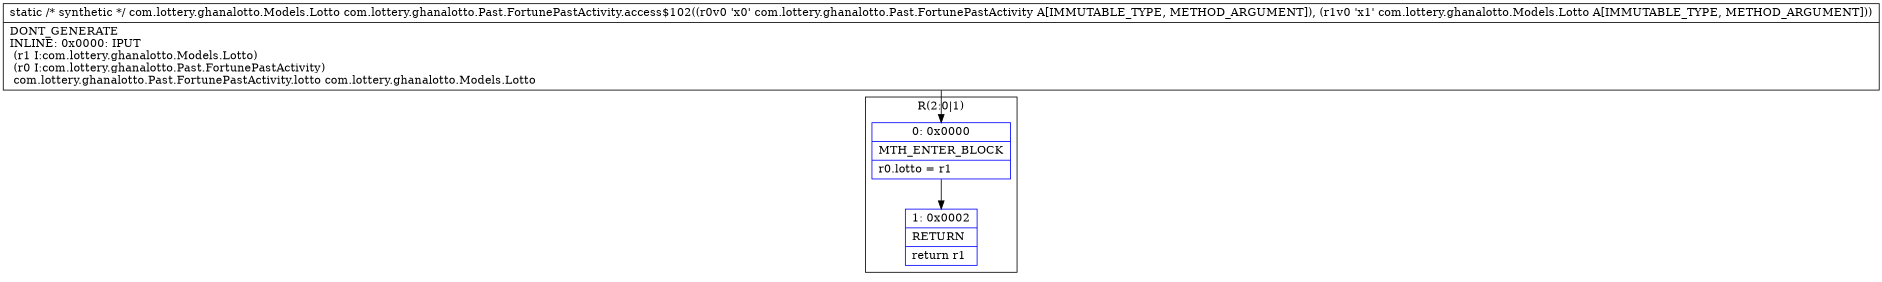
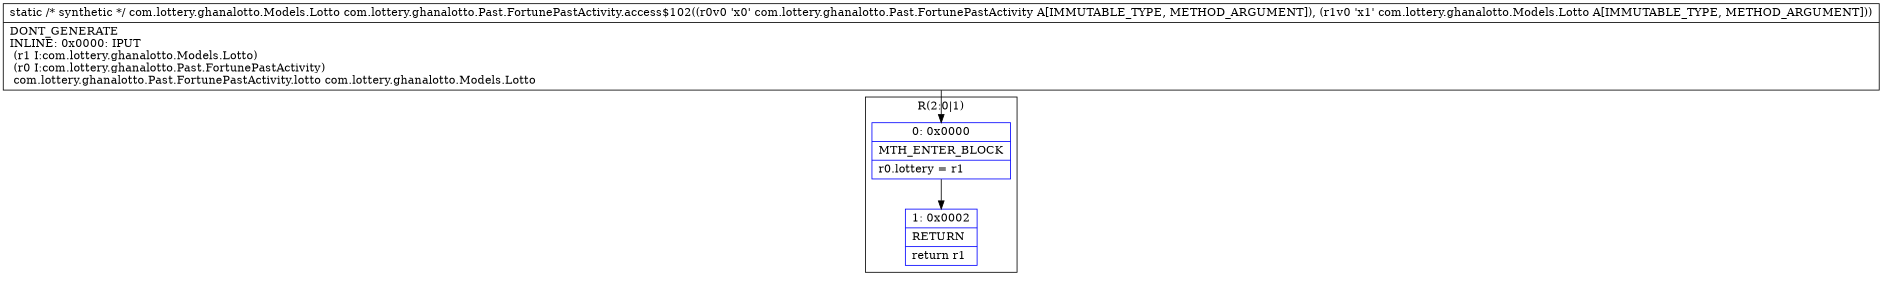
(916, 169) -> (922, 169)
